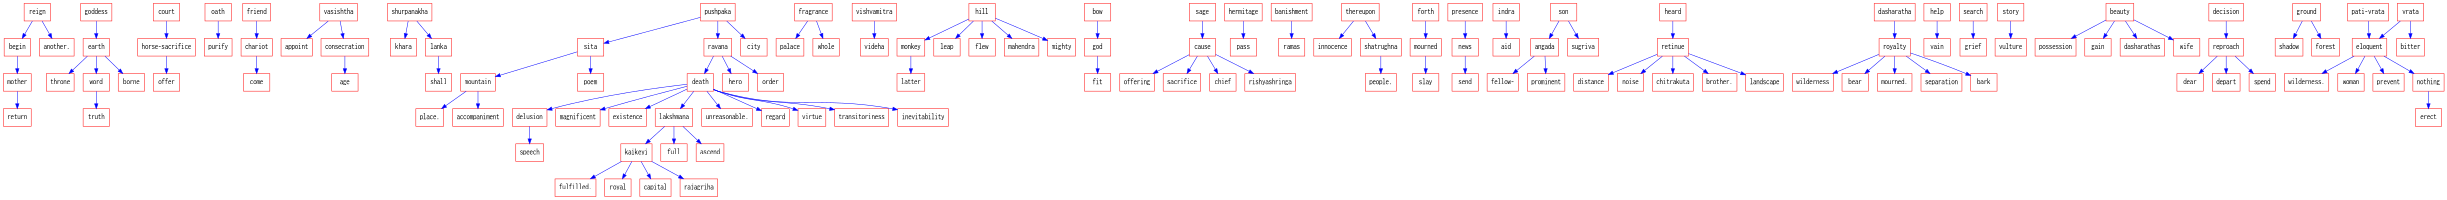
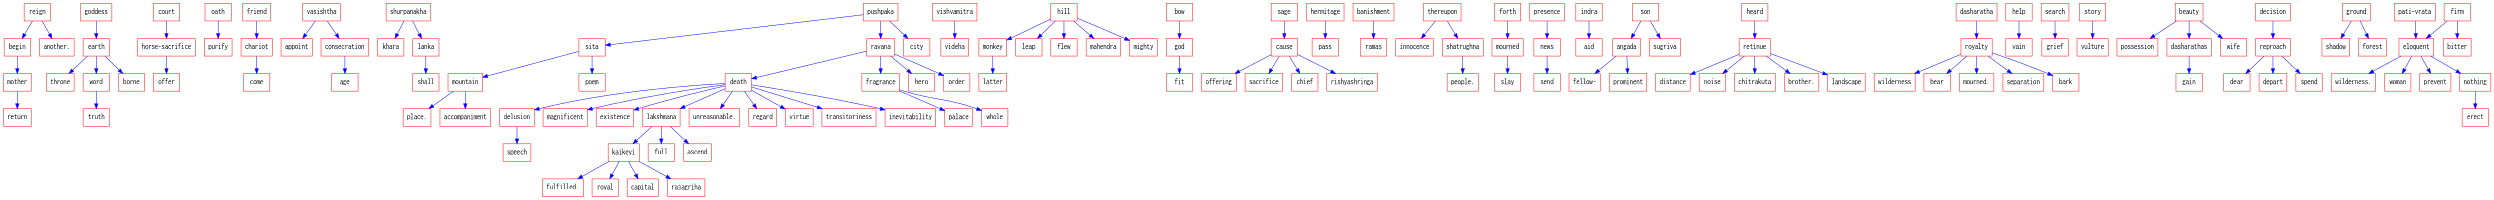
(2410, 12) -> (2457, 12)
(2110, 28) -> (2189, 62)
none -> (881, 62)
